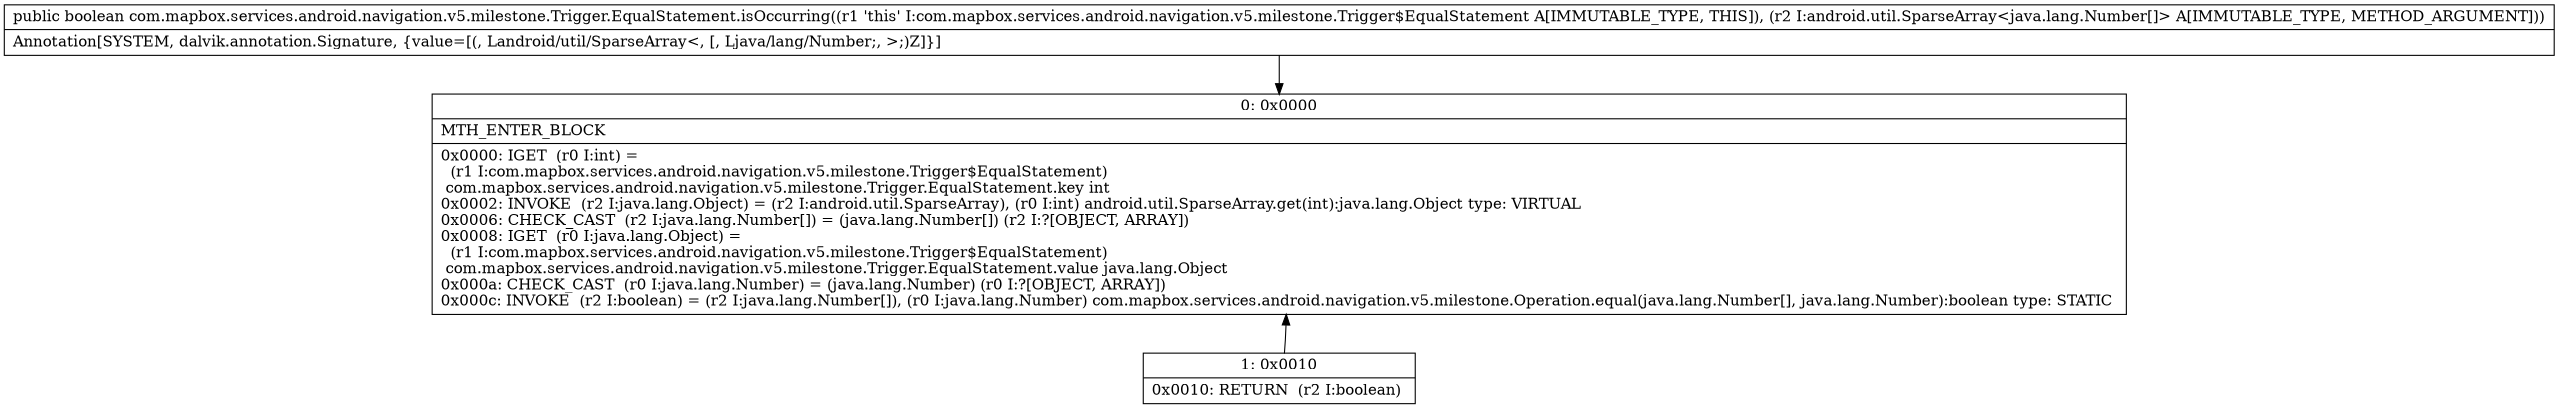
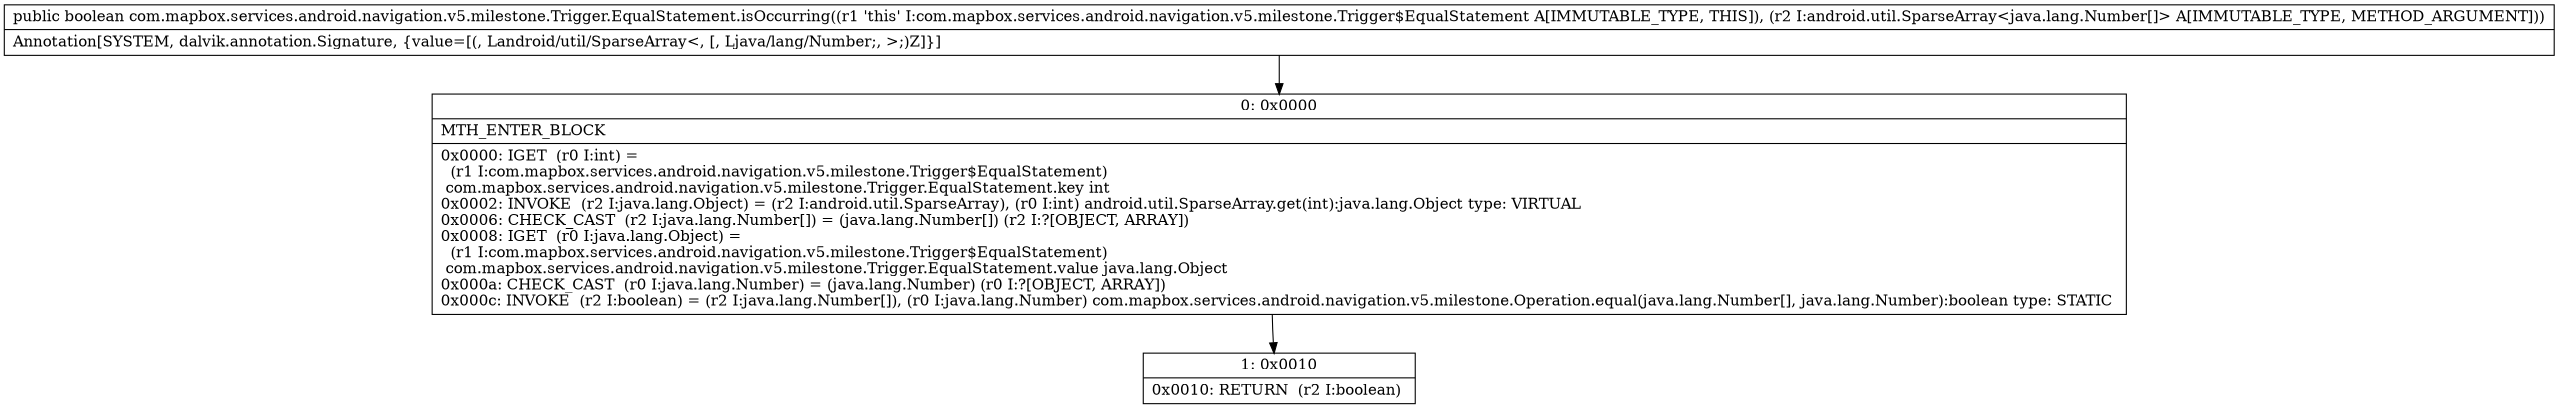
(1285, 339) -> (1273, 328)
